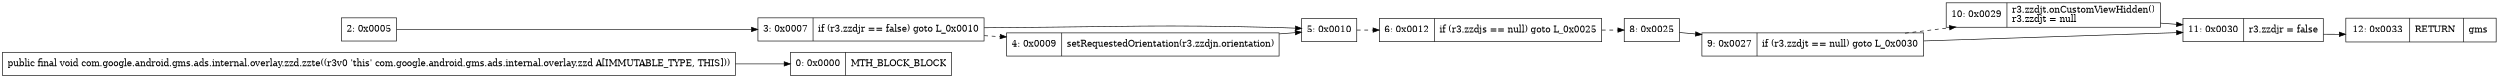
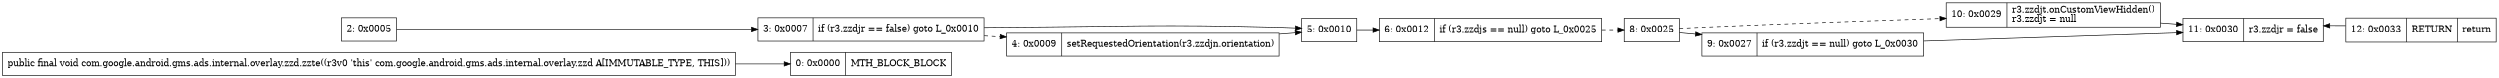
(1365, 30) -> (1365, 30)
(1927, 30) -> (1810, 23)
(2478, 30) -> (2477, 30)
(2331, 34) -> (2338, 26)
